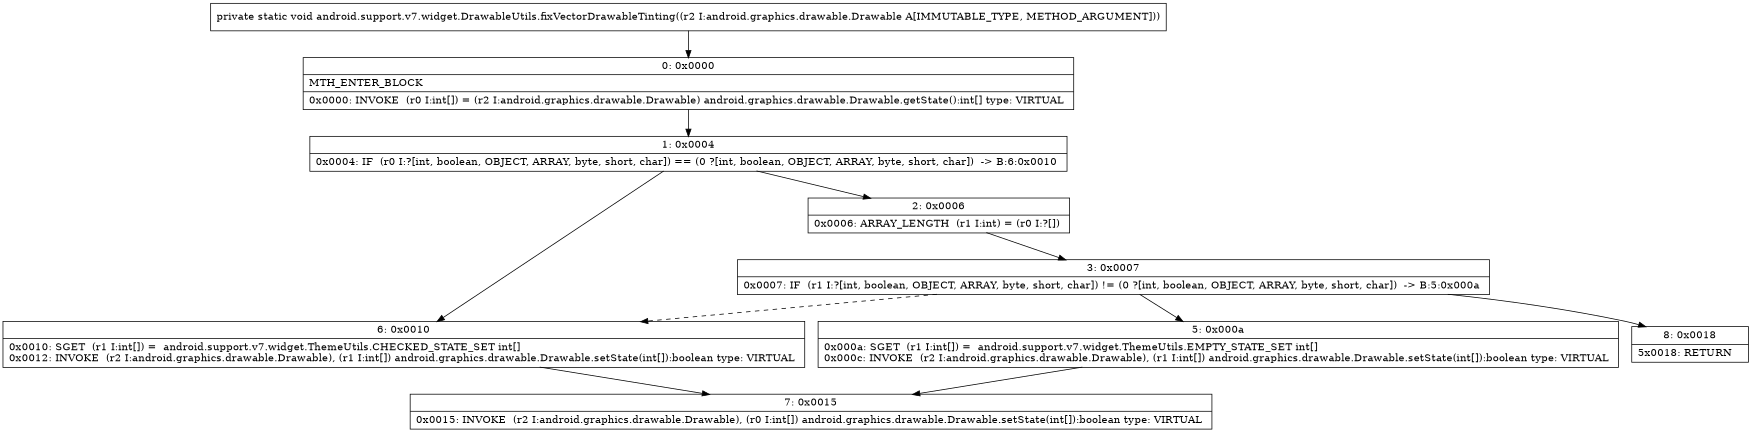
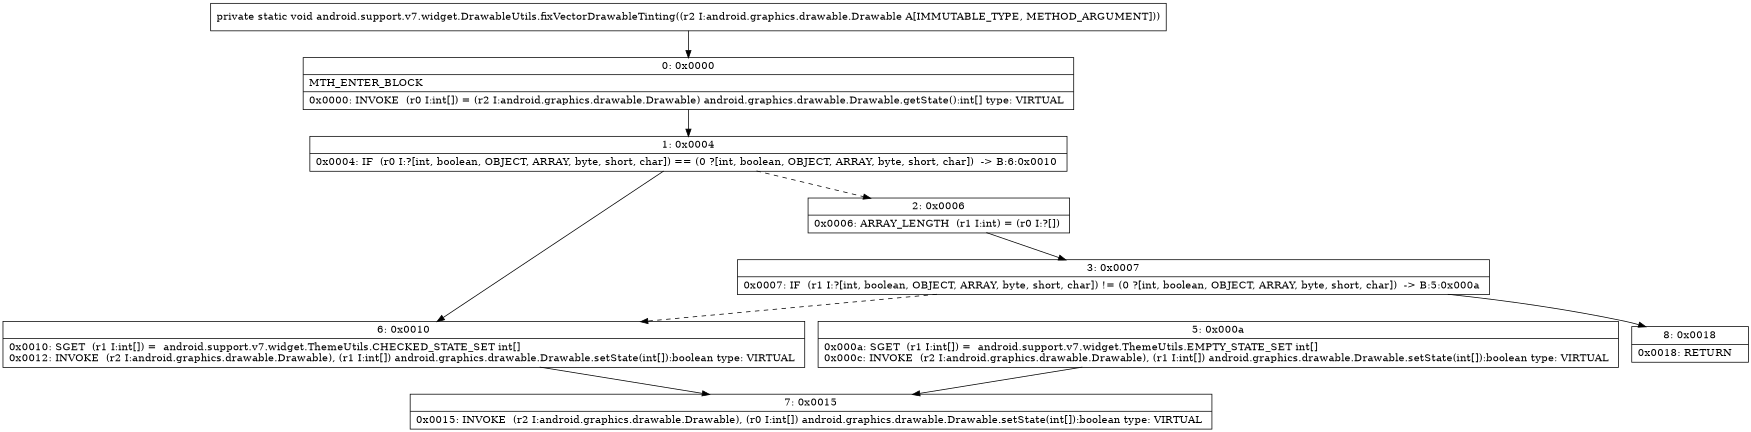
(810, 184) -> (810, 184)
(1158, 306) -> none
(1690, 353) -> (1690, 353)
